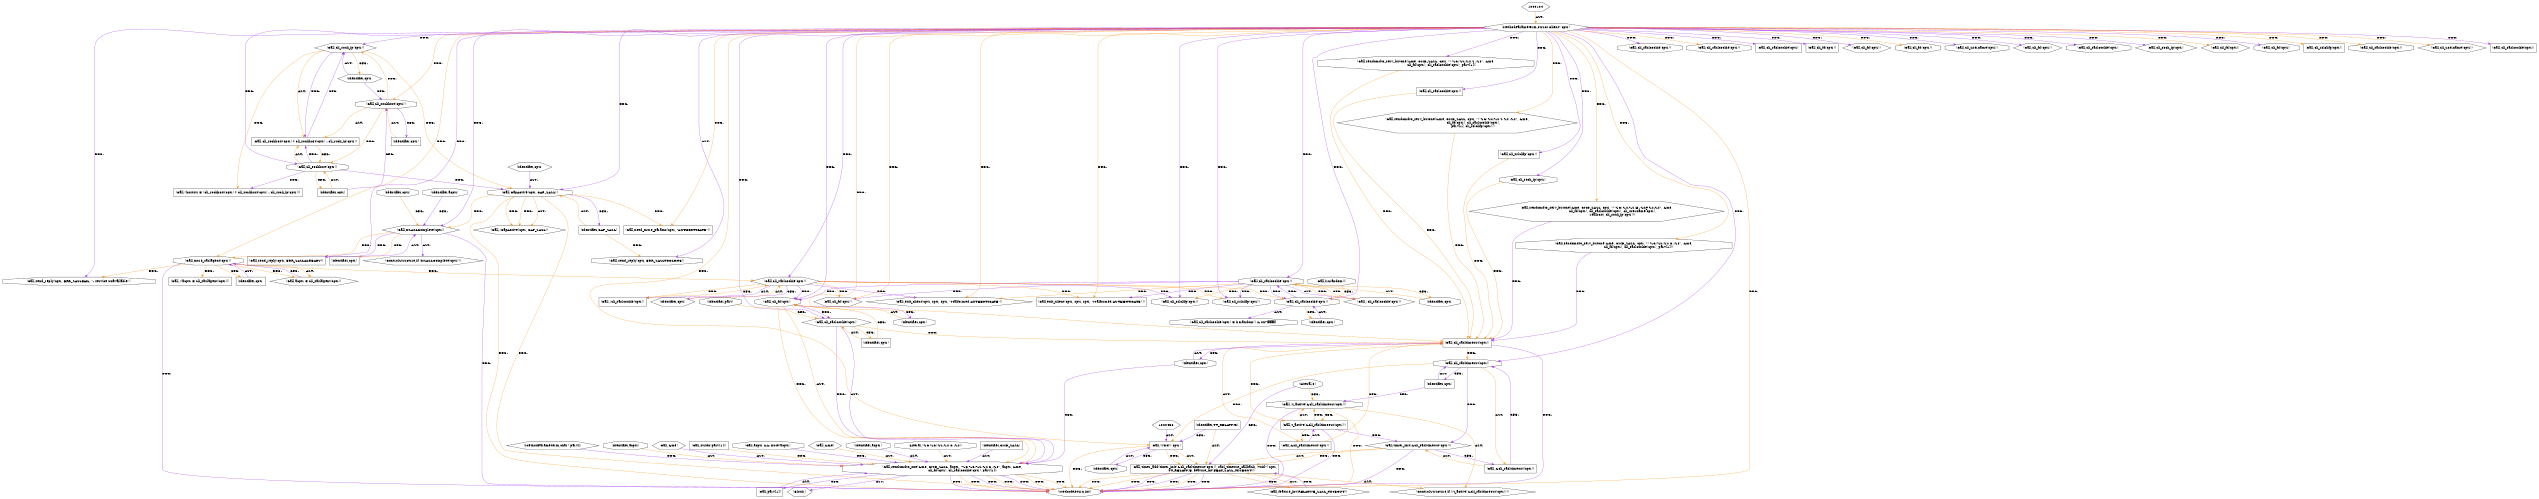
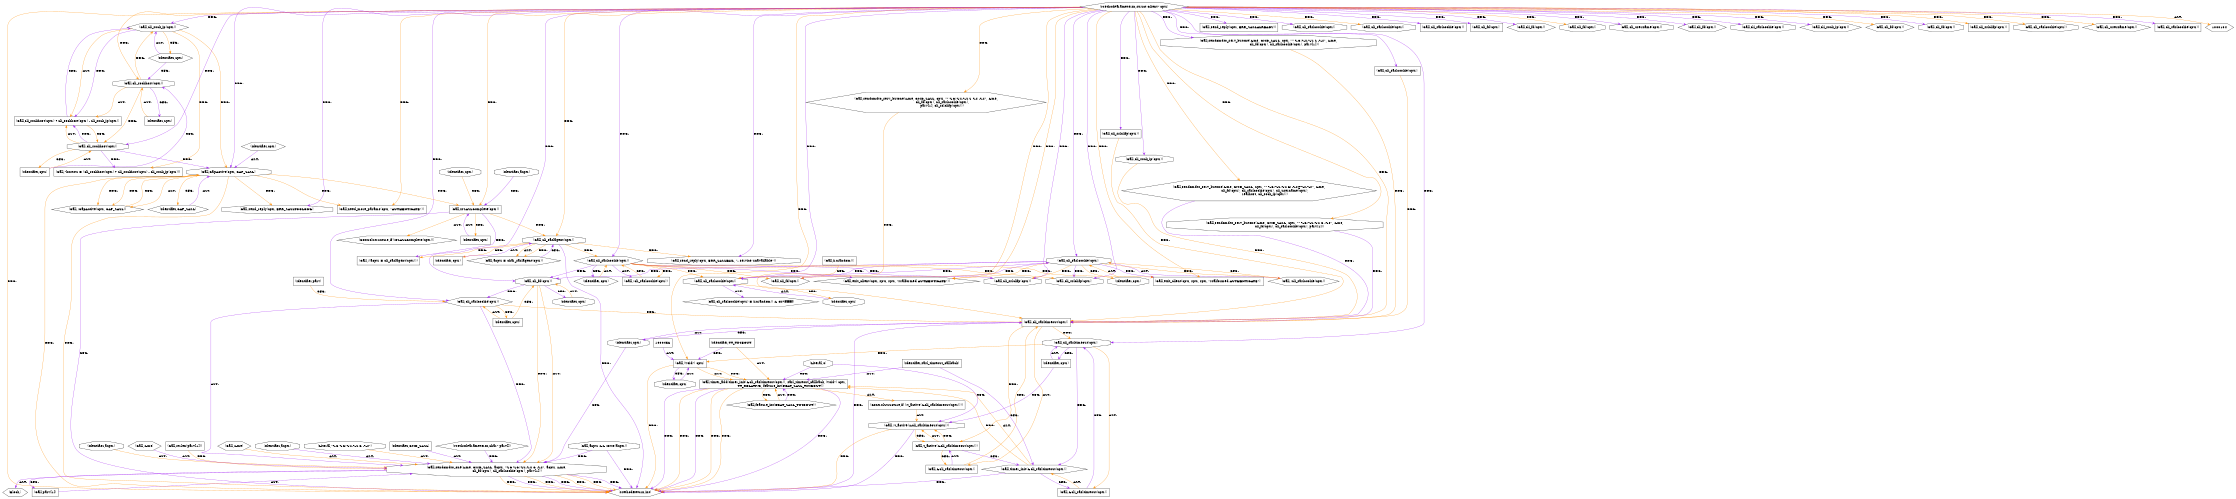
(1536, 16) -> (1697, 10)
(729, 33) -> (555, 15)
(707, 142) -> (328, 102)
none -> (152, 180)
(591, 201) -> (183, 183)
(579, 207) -> (198, 191)
(421, 230) -> (475, 210)
(599, 230) -> (178, 210)
(422, 244) -> (437, 224)
(622, 245) -> (252, 190)
(369, 254) -> (468, 249)
(208, 261) -> (554, 240)
(314, 281) -> (514, 261)
(1332, 281) -> (839, 261)
(720, 302) -> (308, 281)
(1234, 322) -> (751, 302)
(487, 363) -> (85, 353)
none -> (932, 363)
(1311, 393) -> (932, 375)
(1434, 423) -> (917, 414)
(1166, 425) -> (663, 343)
(1217, 425) -> (732, 343)
(1166, 434) -> (666, 354)
(1377, 435) -> (995, 456)
(1290, 479) -> (619, 468)
(1075, 492) -> (635, 492)
(1308, 492) -> (781, 405)
(1463, 492) -> (917, 405)
